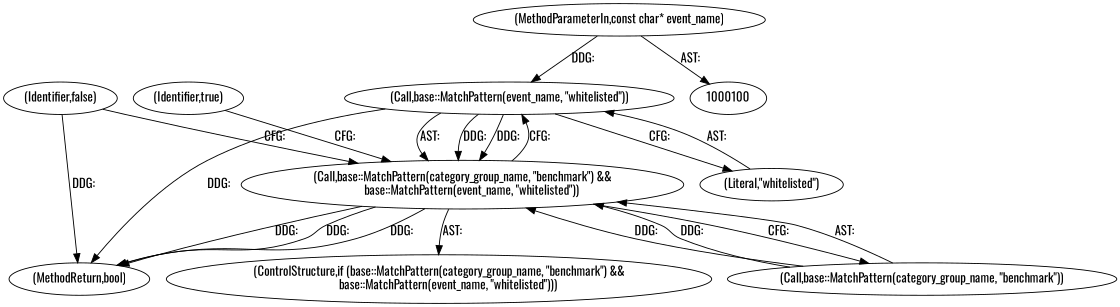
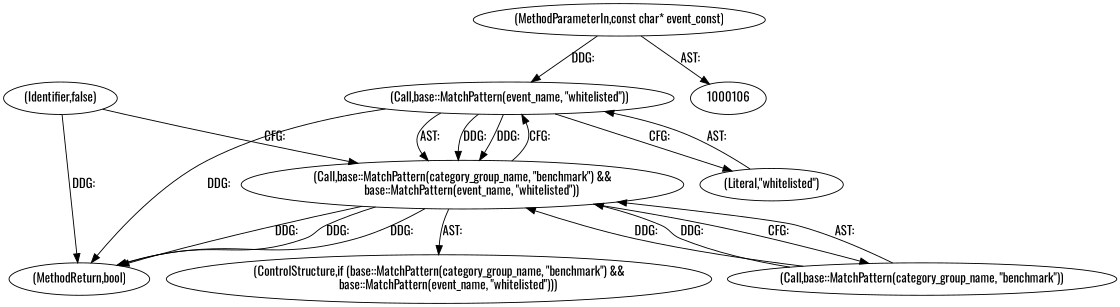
(619, 20) -> (619, 20)
(188, 98) -> none
(728, 98) -> (728, 98)
